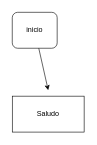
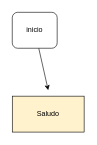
(48, 114) -> (48, 114)
